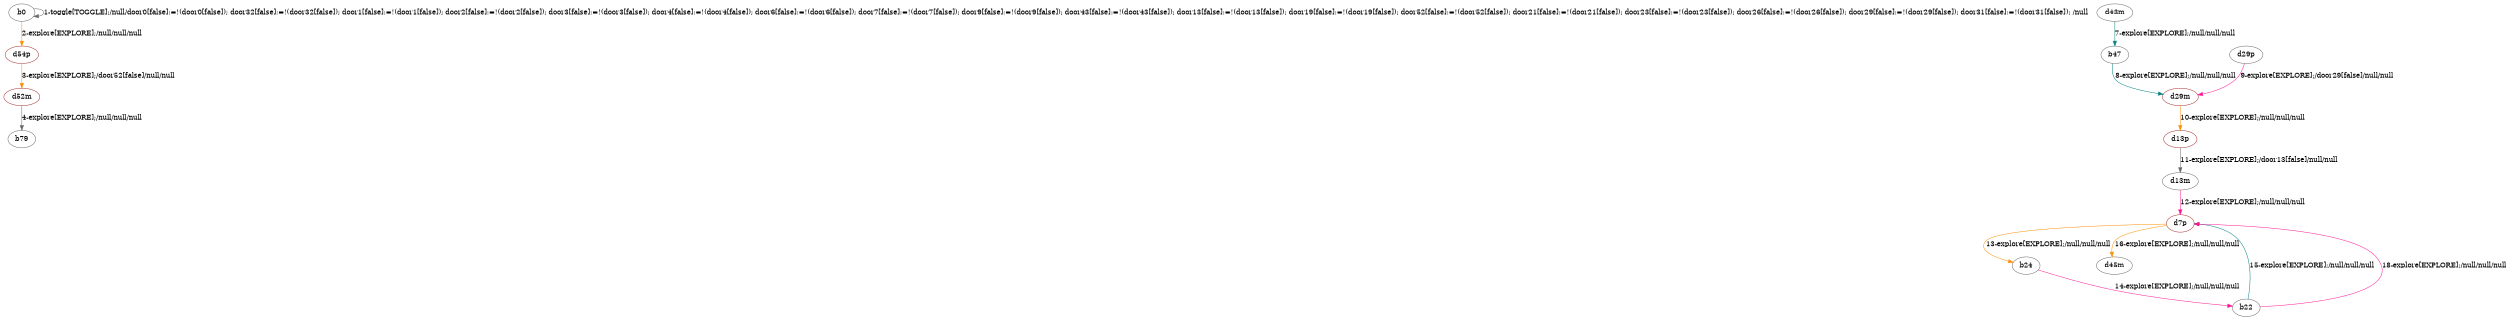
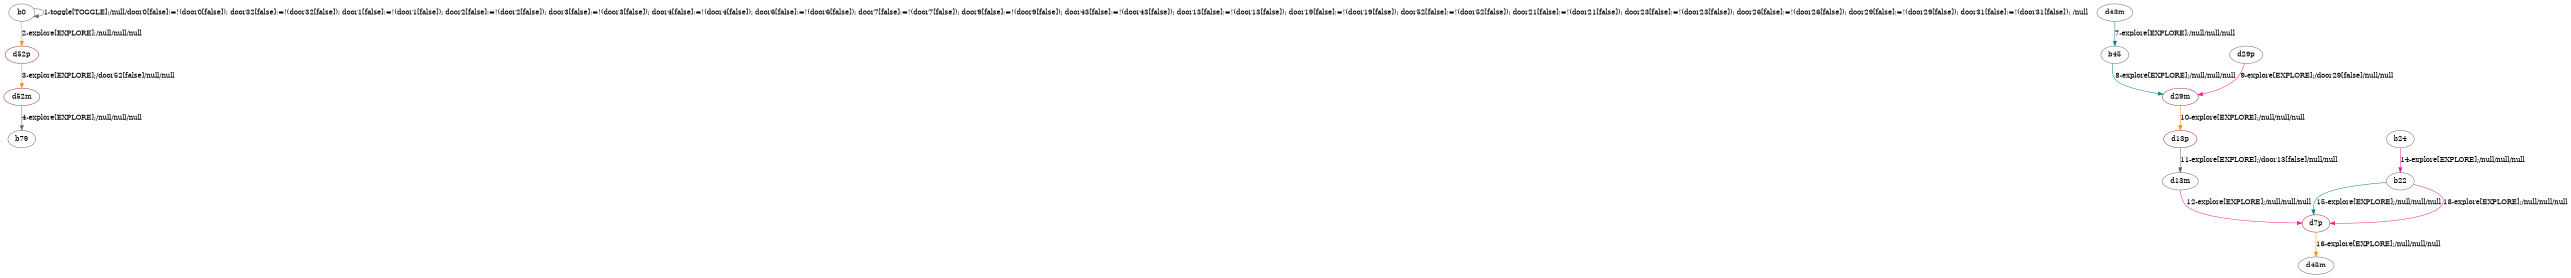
(22, 55) -> (22, 55)
(2115, 55) -> (2115, 55)
(2057, 228) -> none
